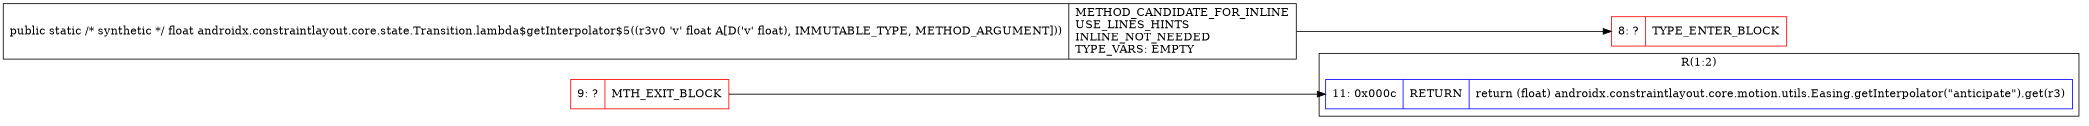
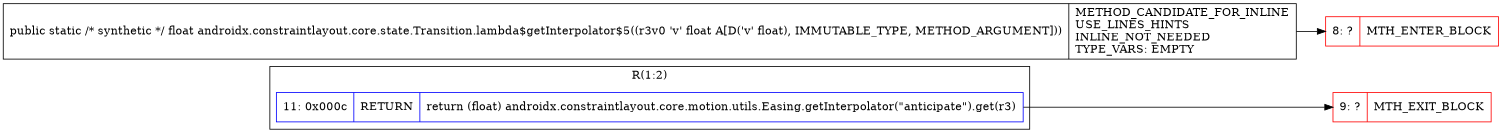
(1716, 31) -> (1429, 31)
(1023, 94) -> (1174, 107)
